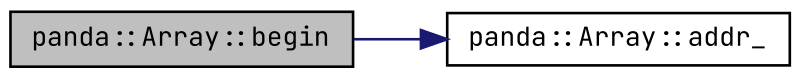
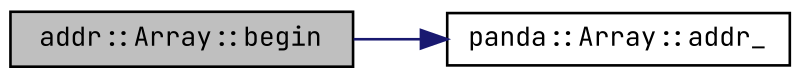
(182, 39) -> (182, 39)
